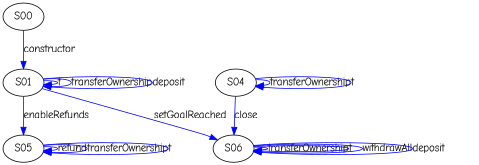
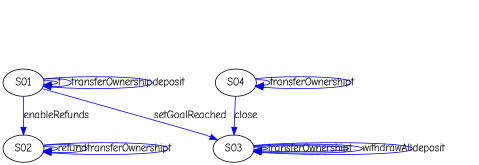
(24, 17) -> none
(24, 149) -> (24, 149)
(234, 149) -> (234, 149)
